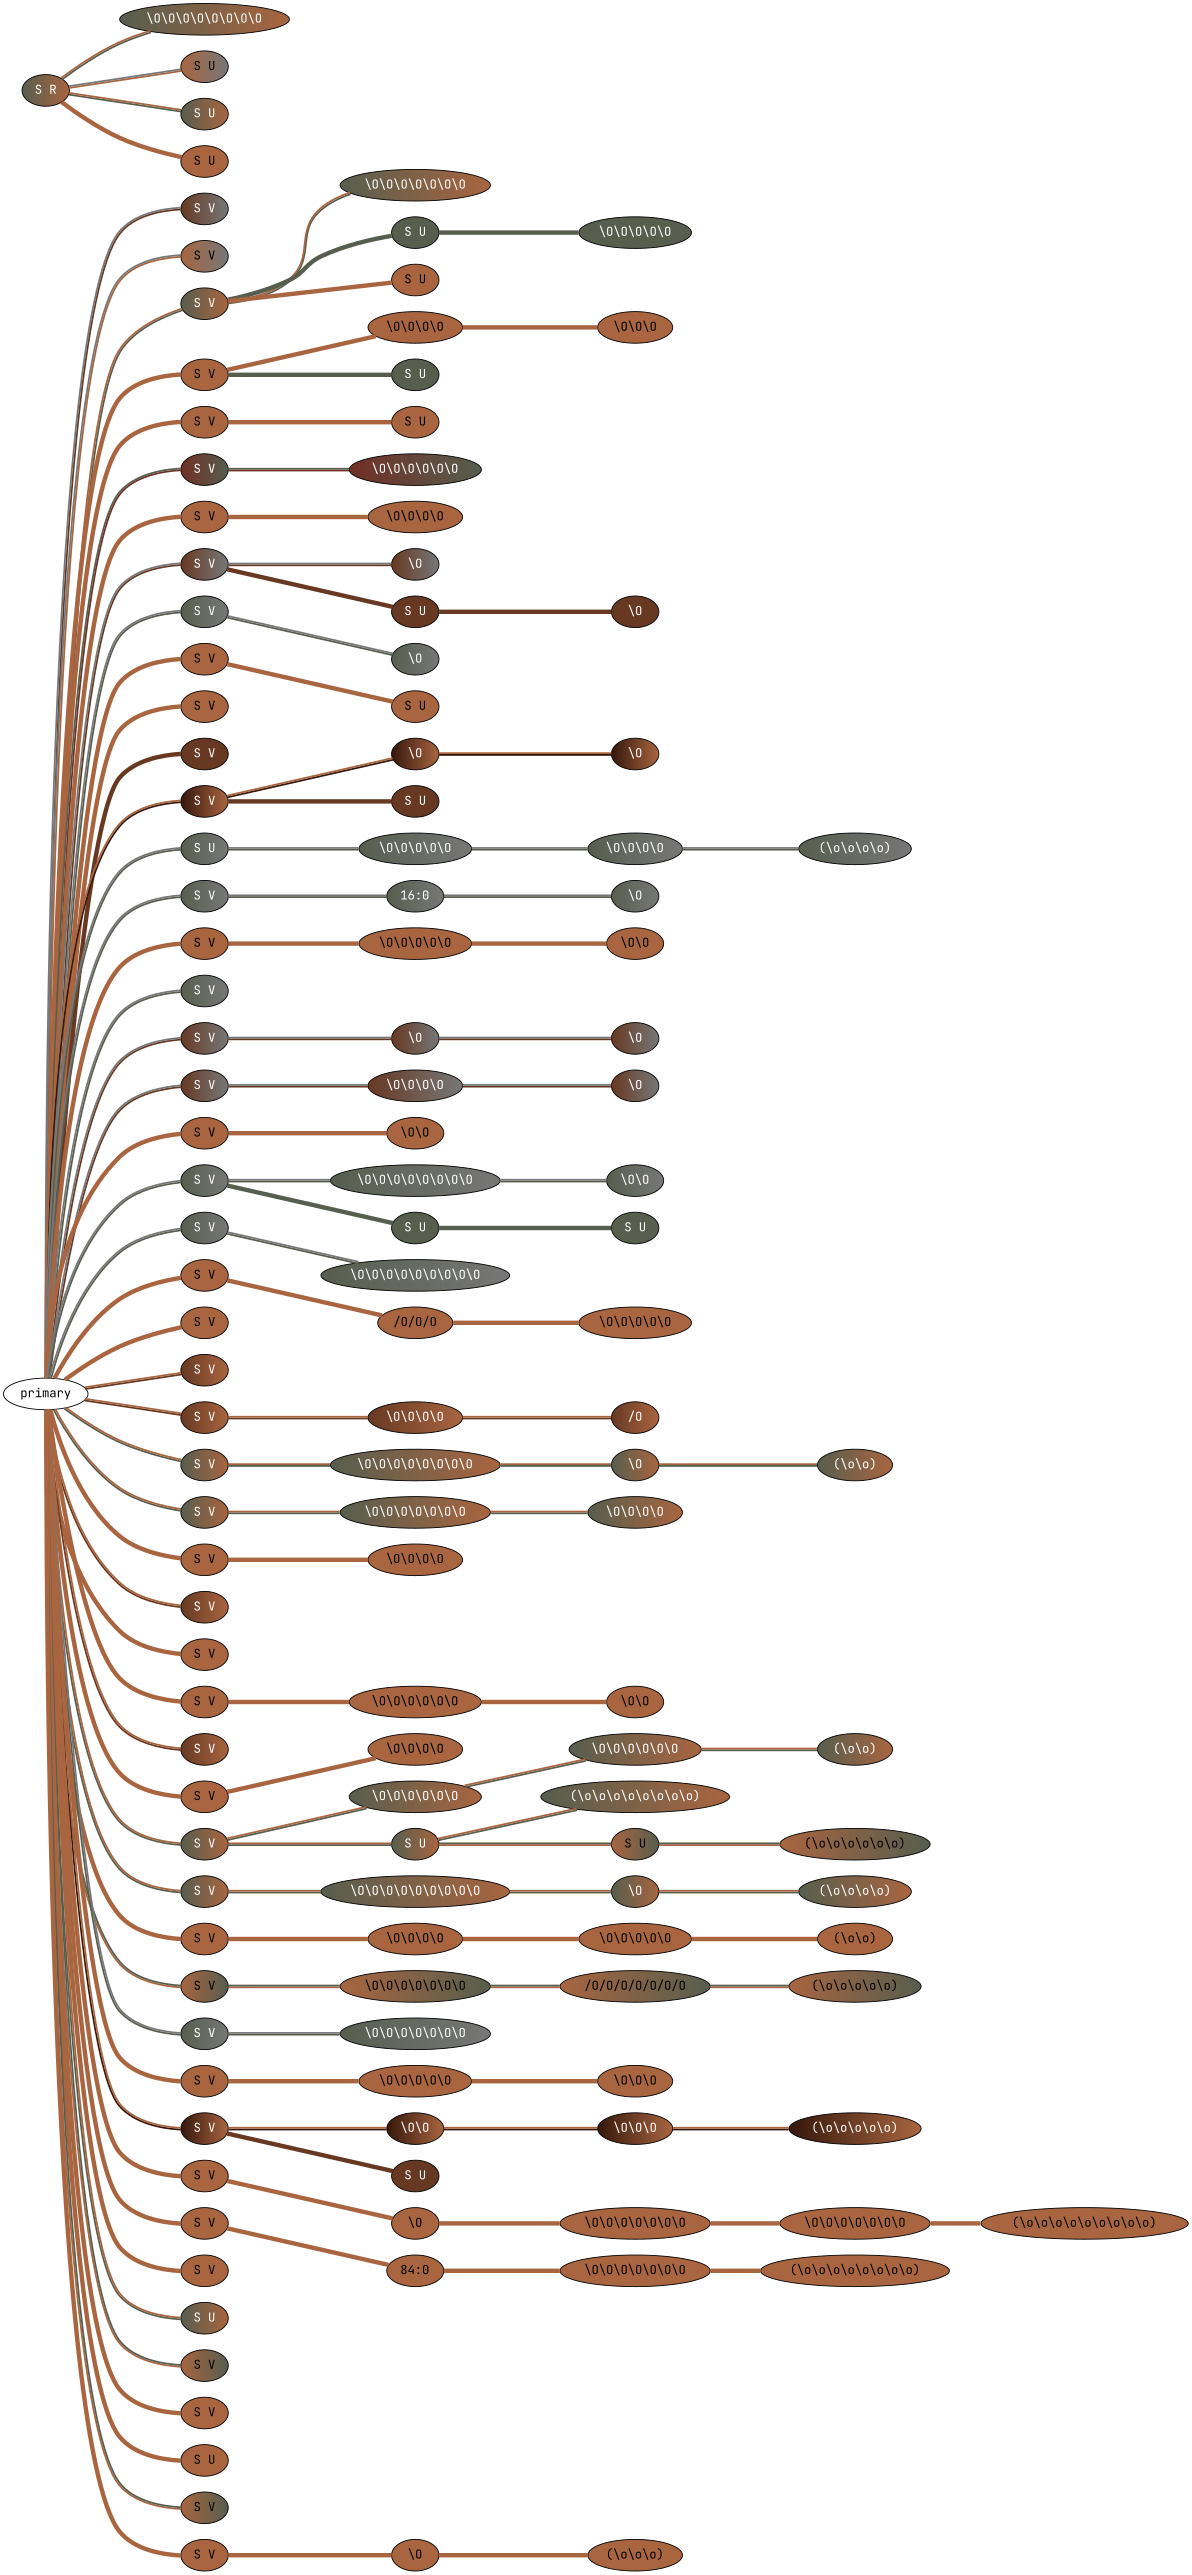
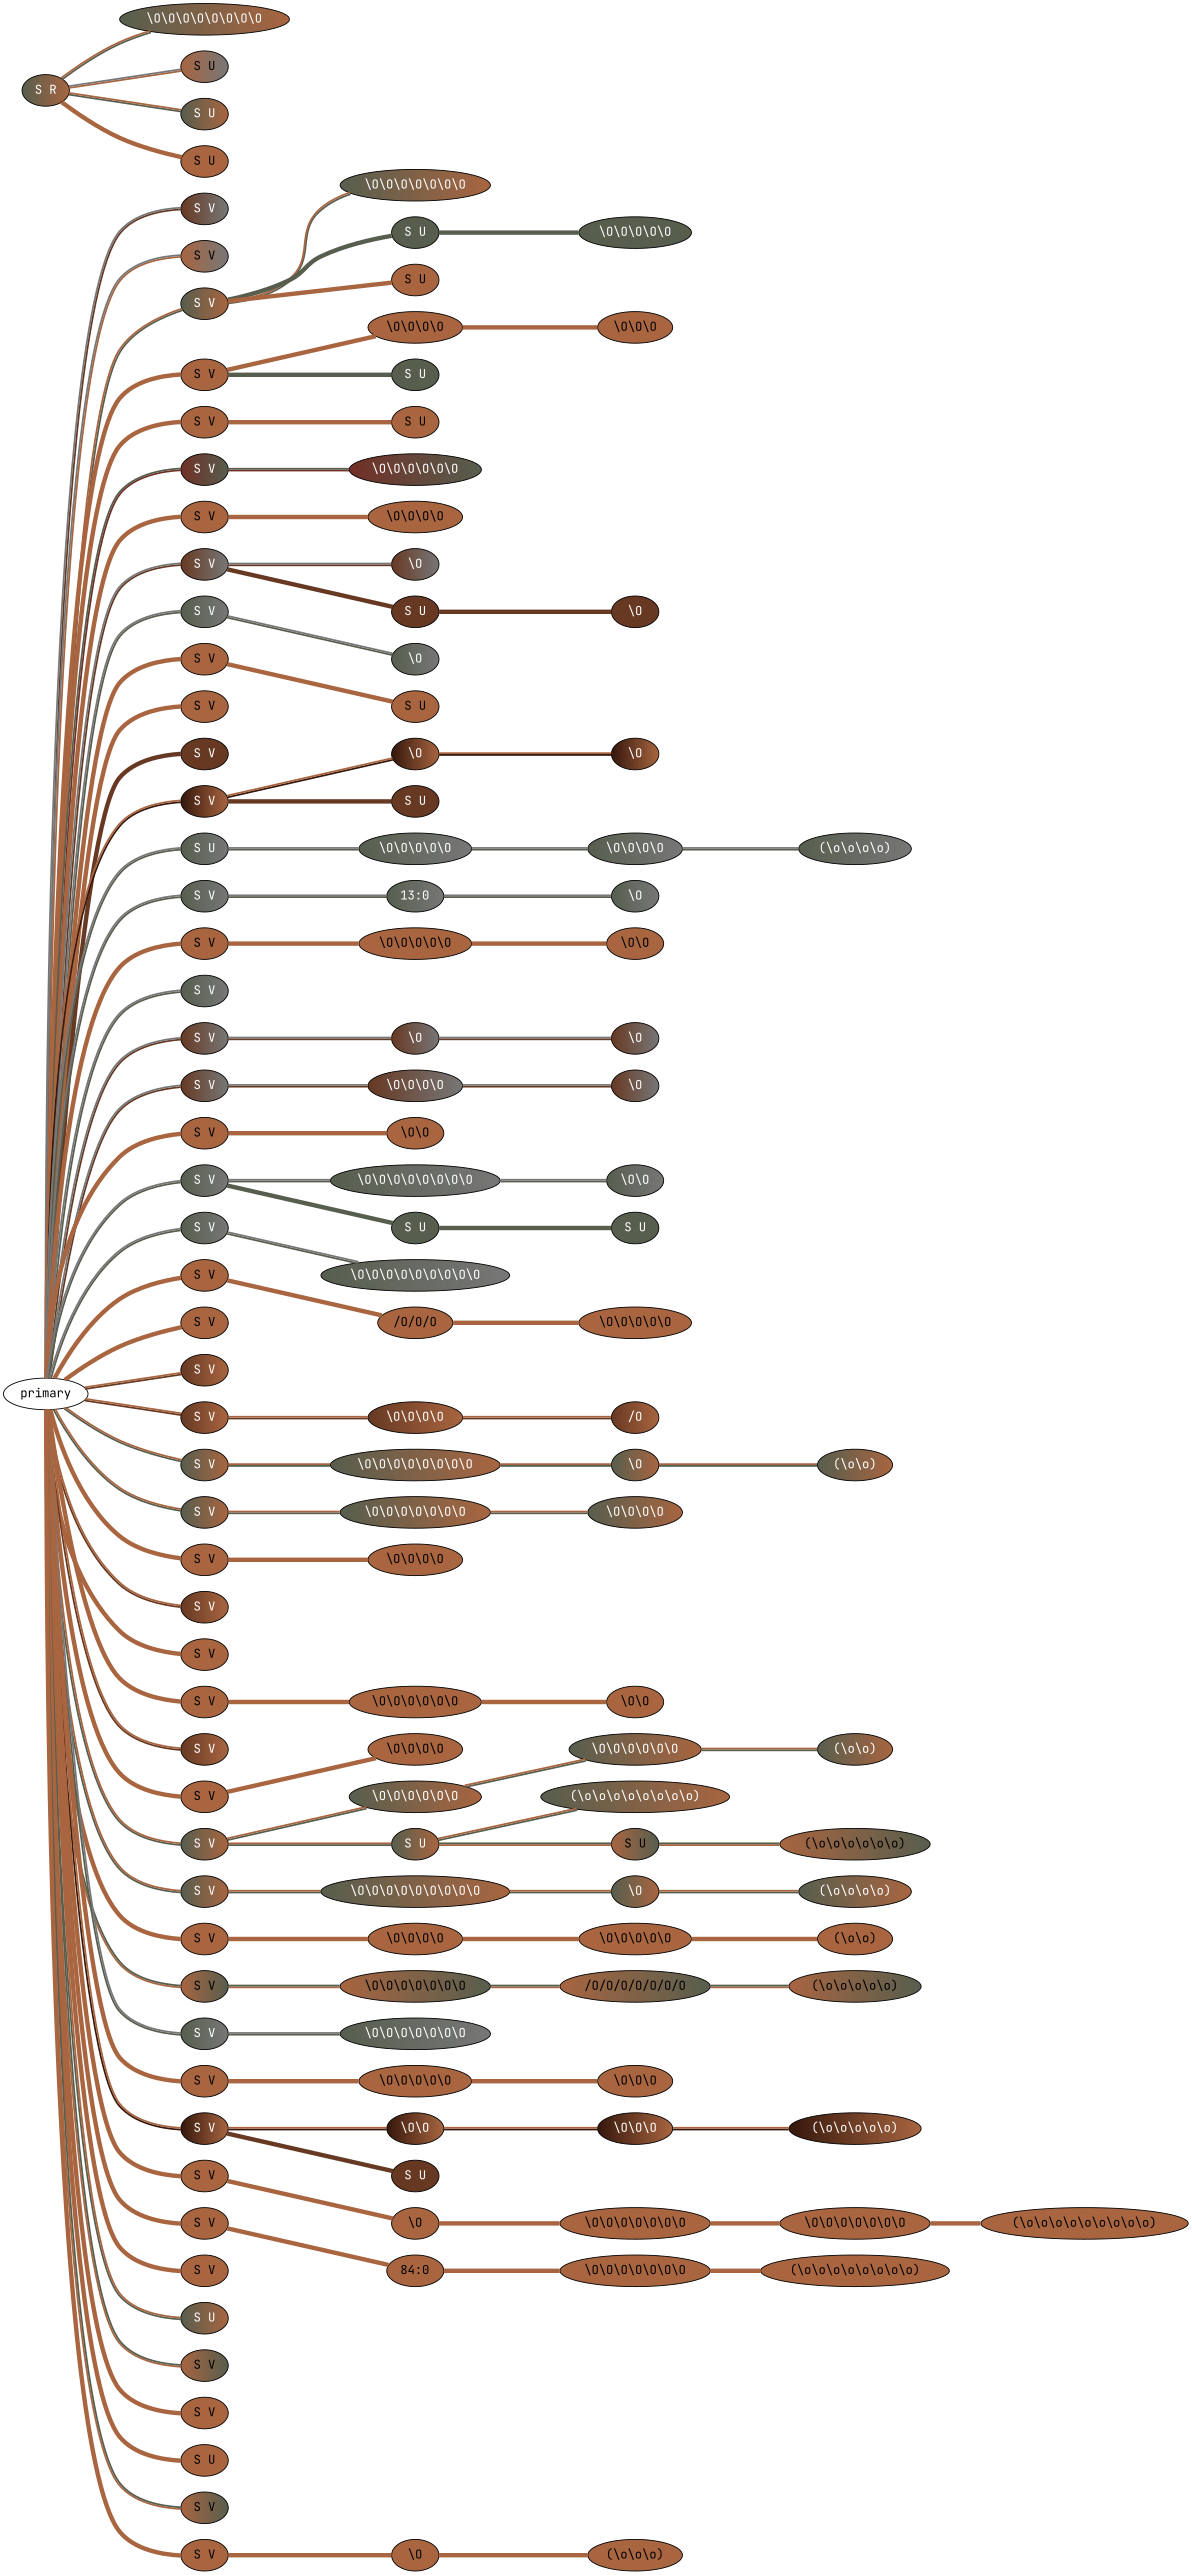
(415, 896) -> (415, 896)
